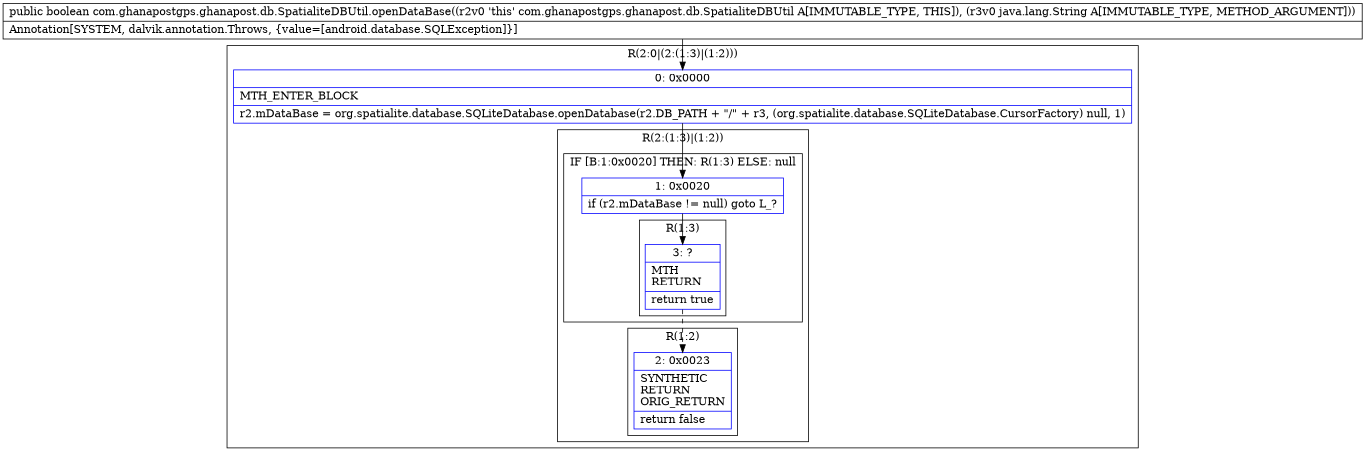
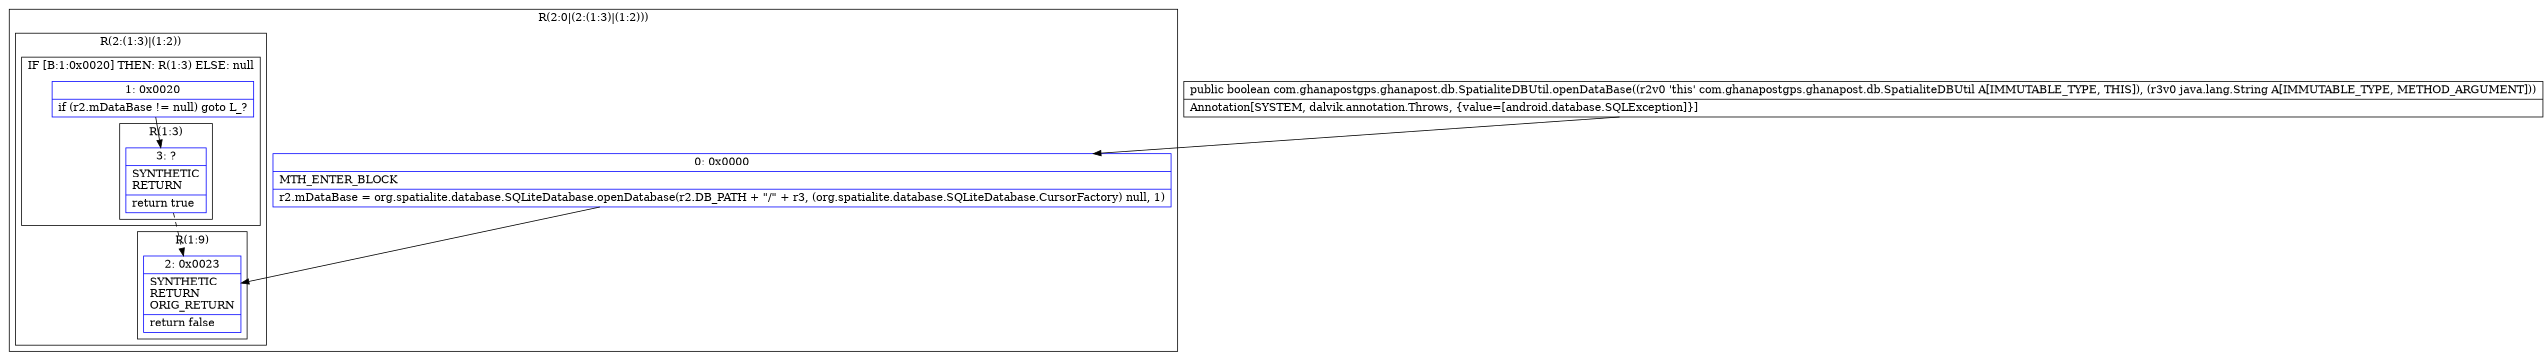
(683, 147) -> (424, 244)
(665, 271) -> (166, 174)
(683, 337) -> (192, 241)
